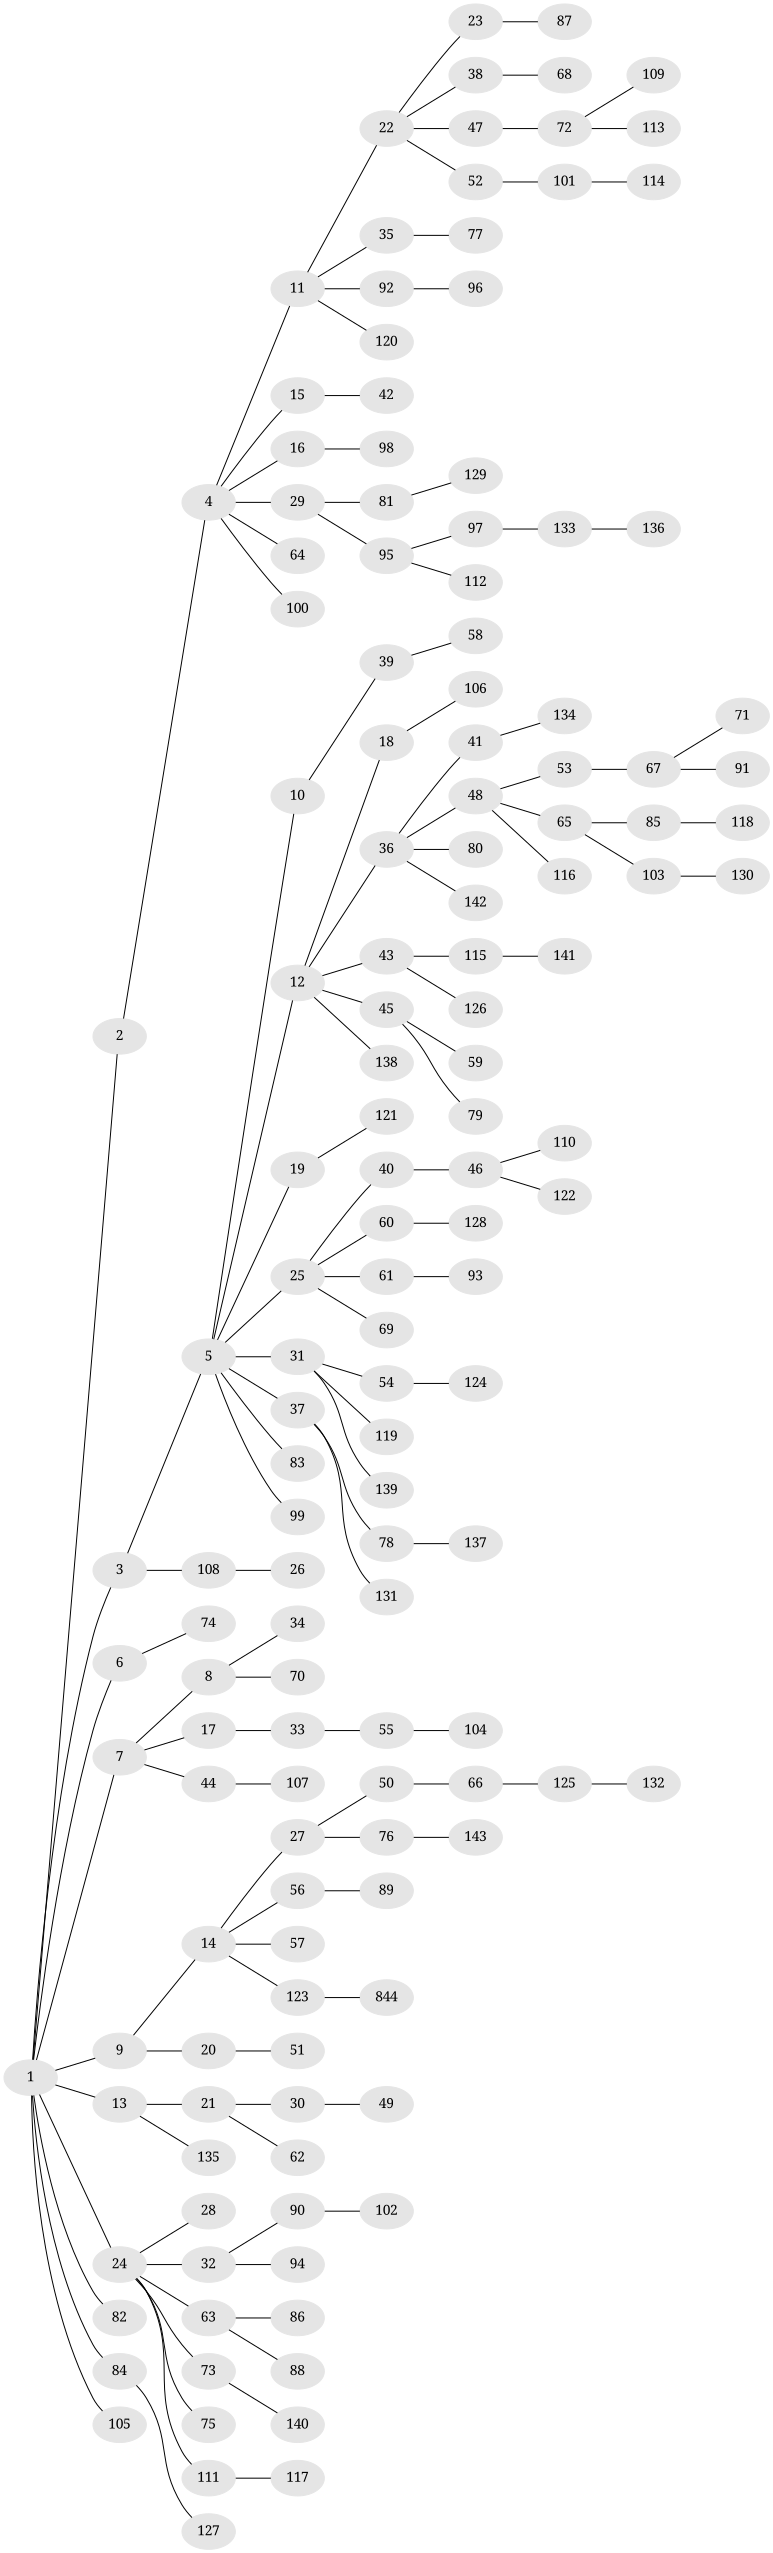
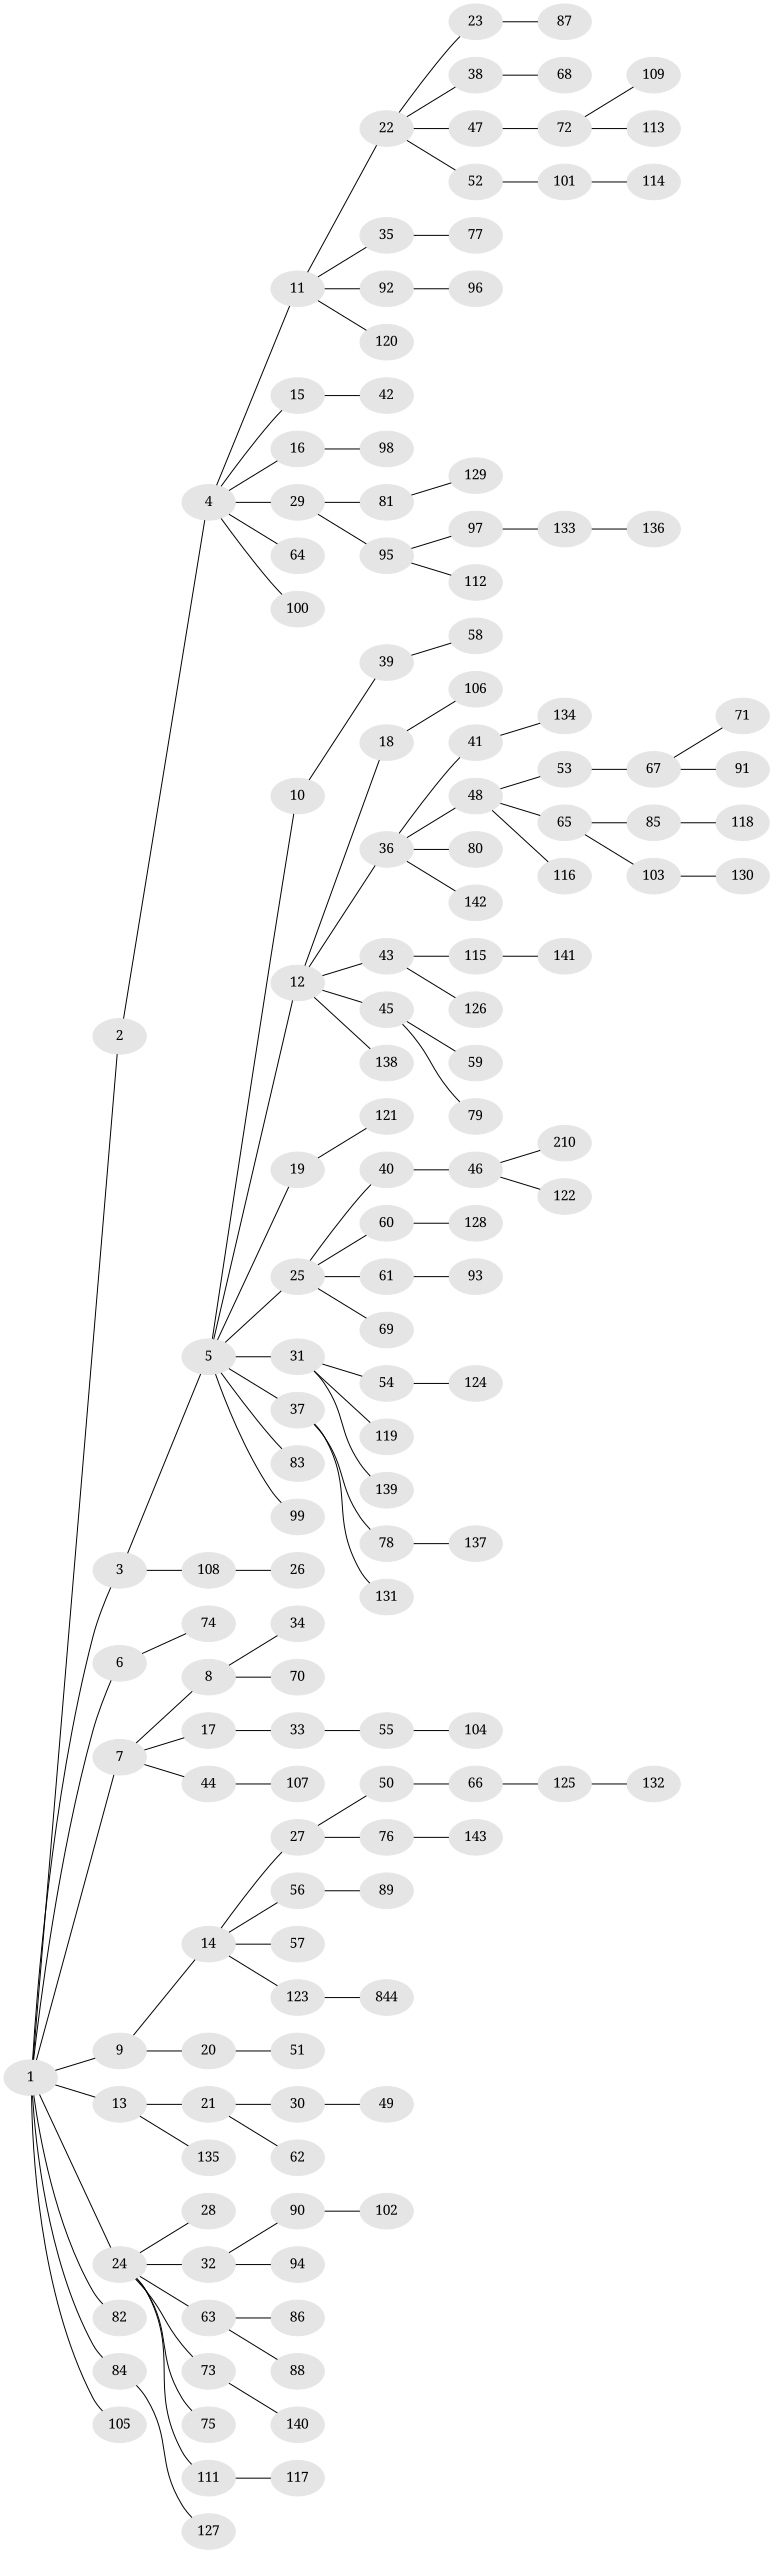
(565, 1143) -> (565, 1143)
